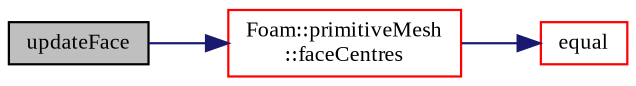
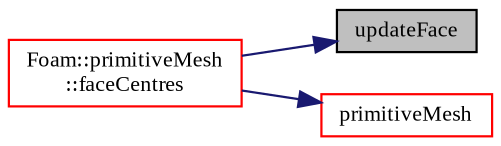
(177, 43) -> (278, 50)
(584, 43) -> (407, 115)
